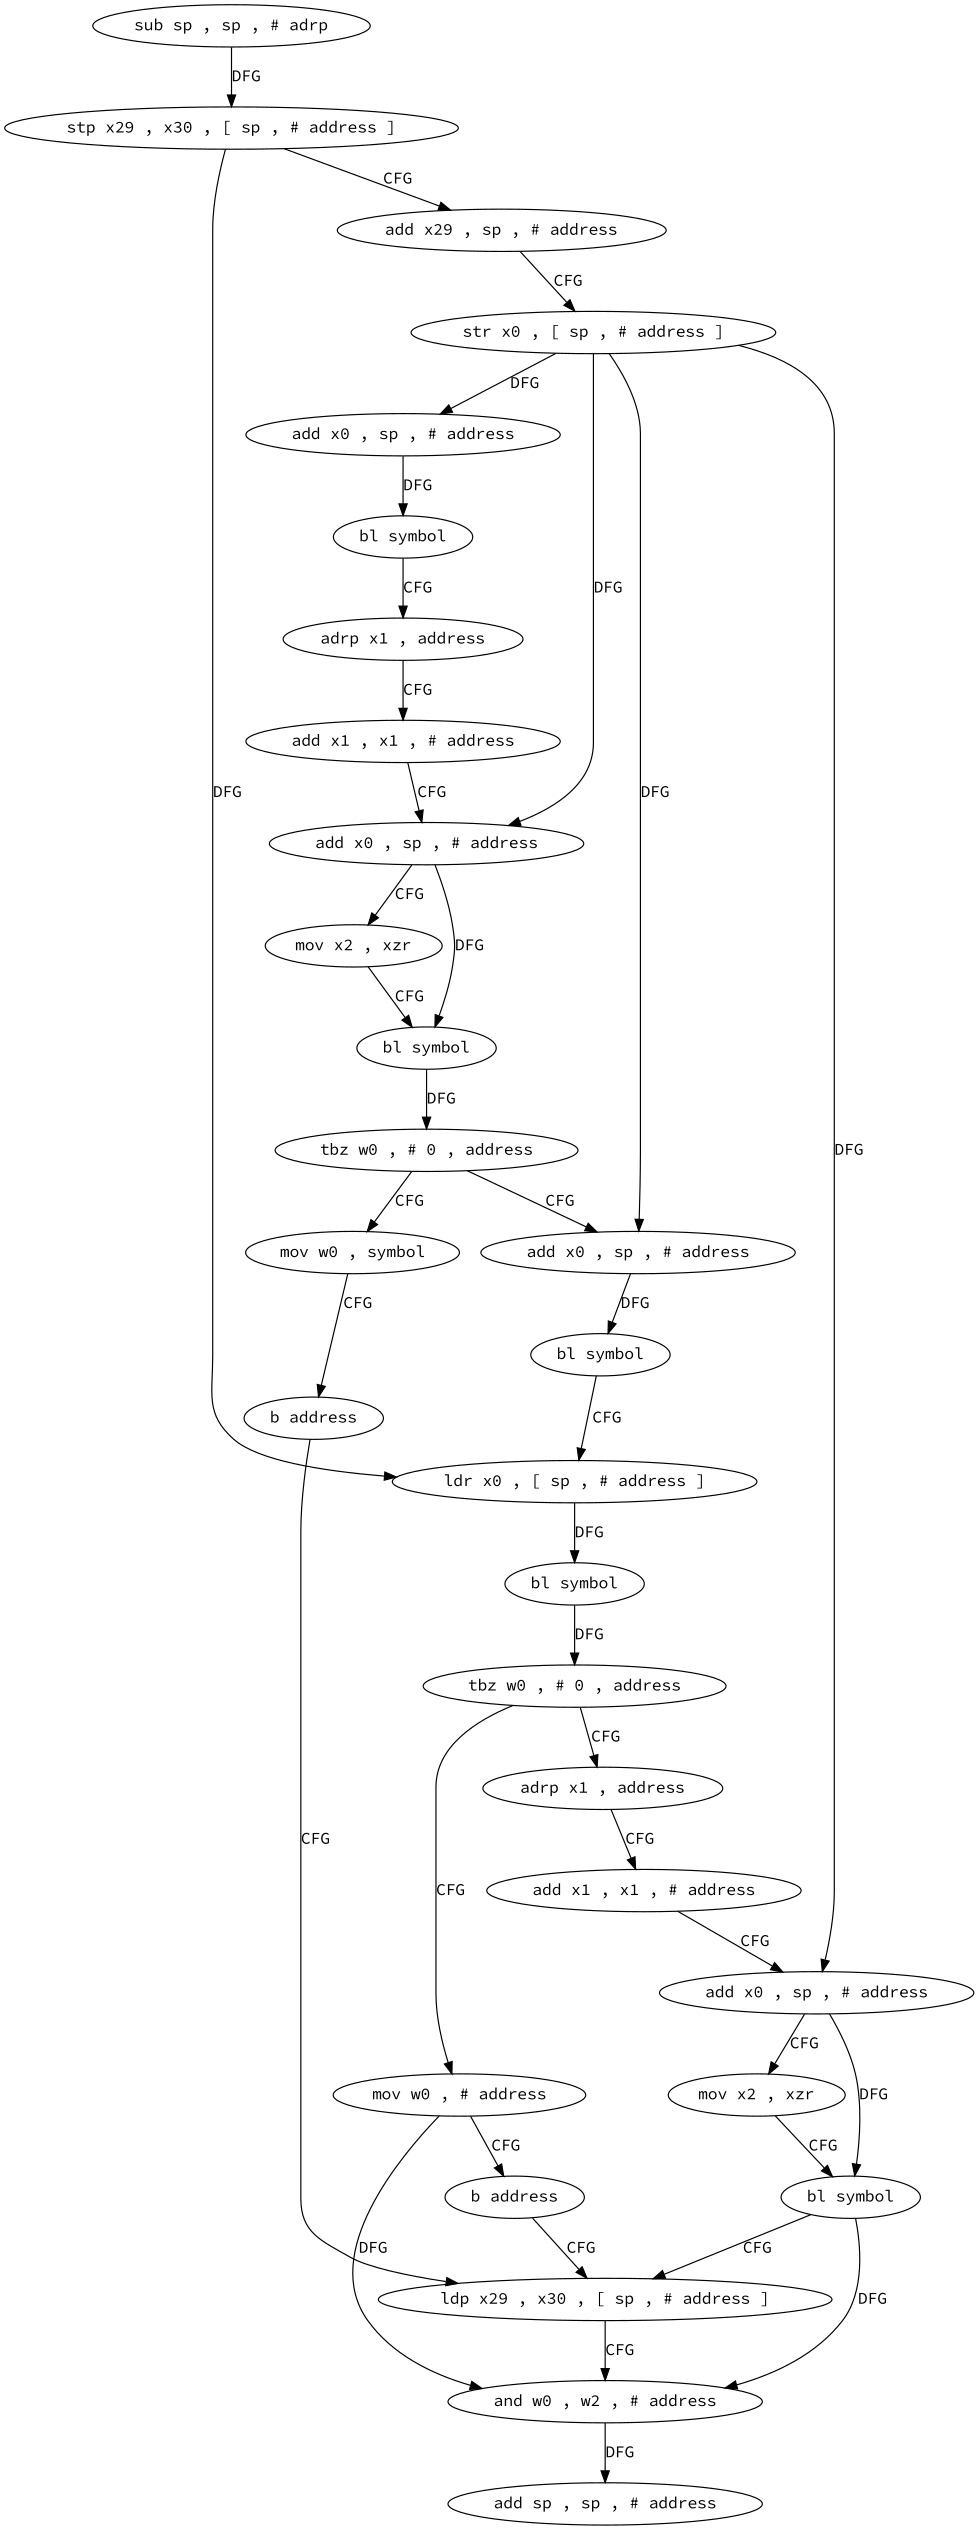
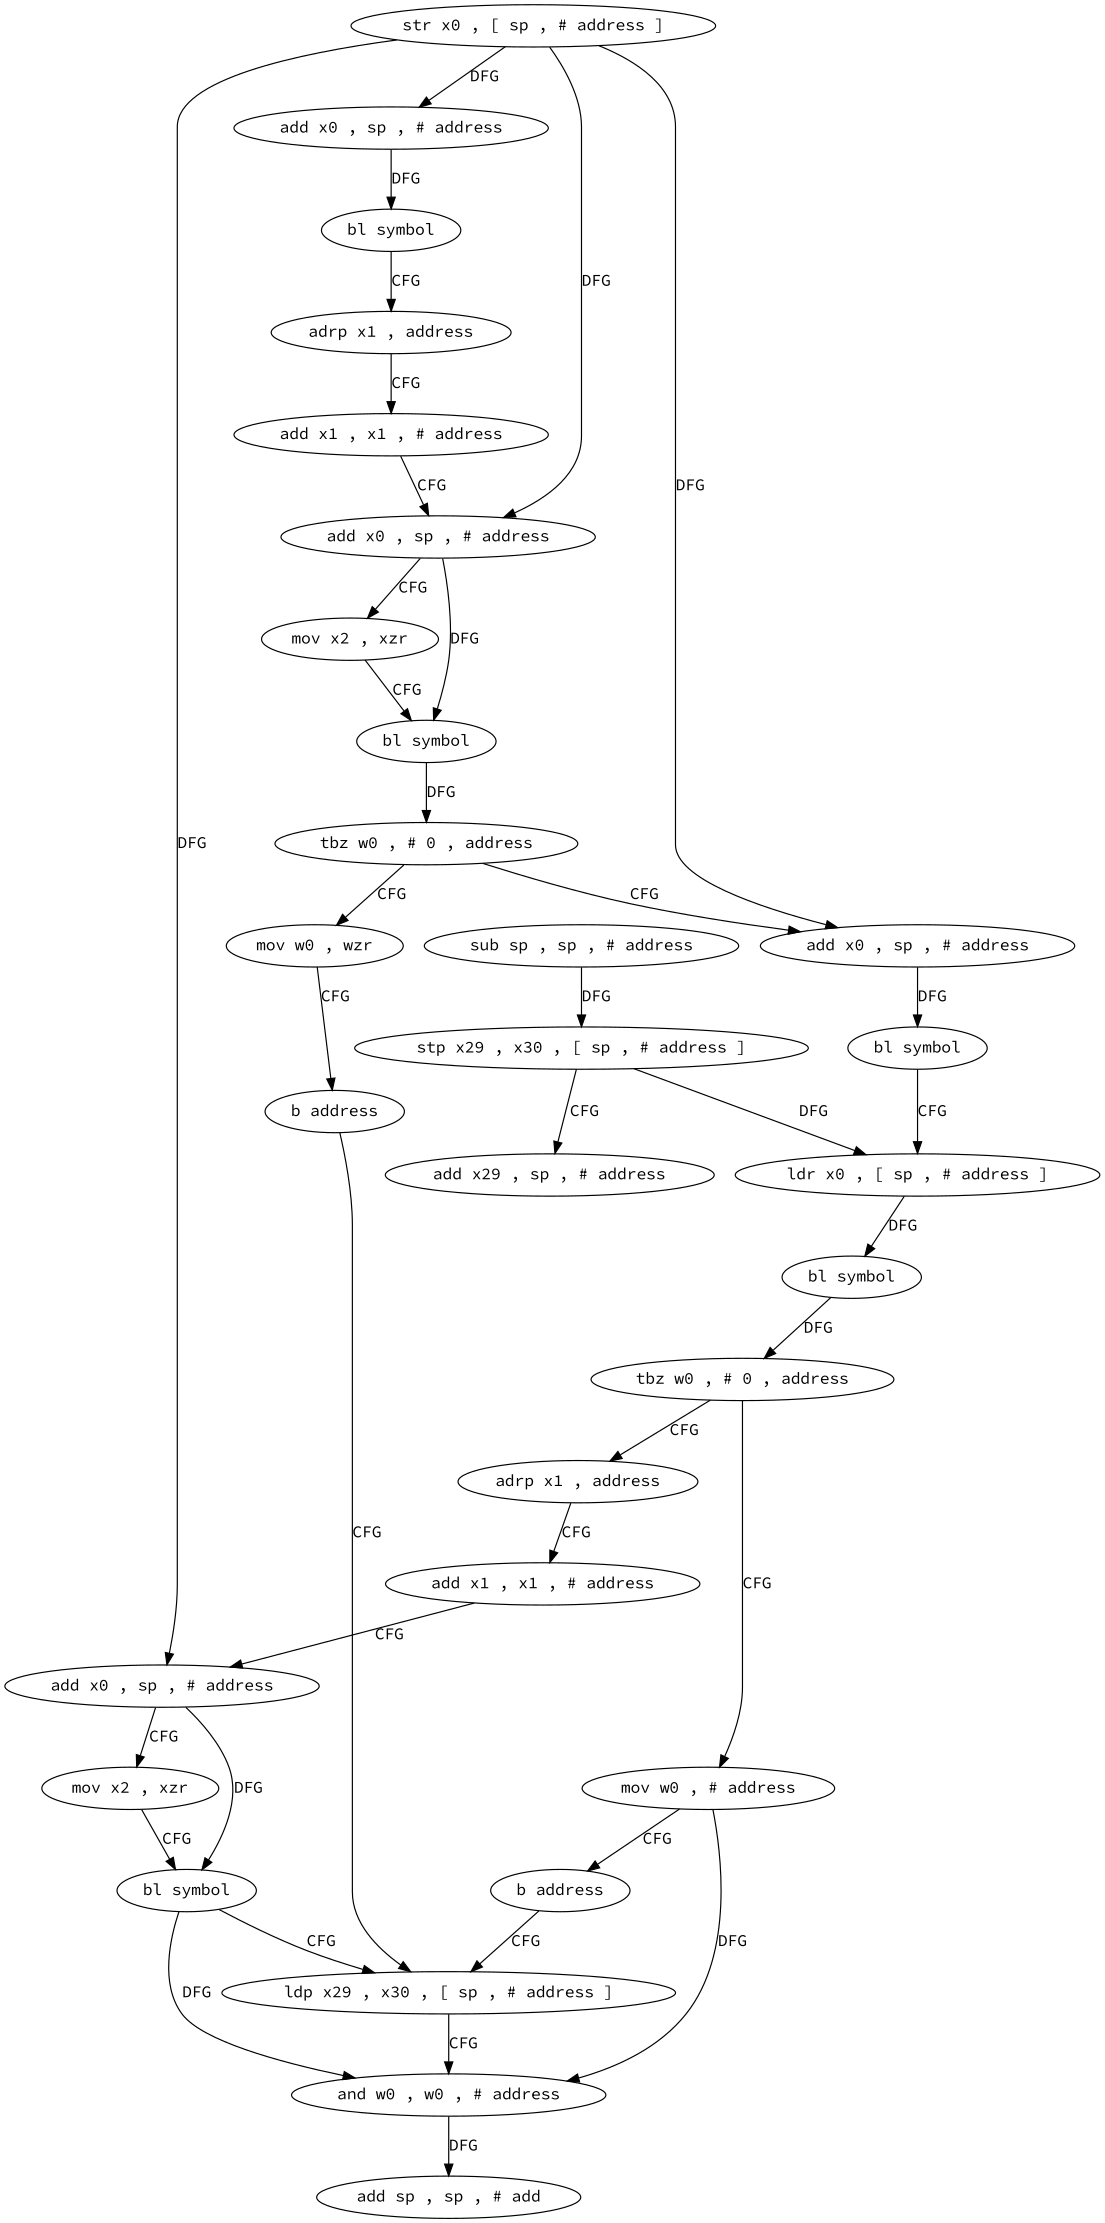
(232, 26) -> (581, 946)
(543, 277) -> none
(353, 1253) -> (315, 946)
(605, 2402) -> (449, 2095)
(605, 2504) -> (449, 2197)
